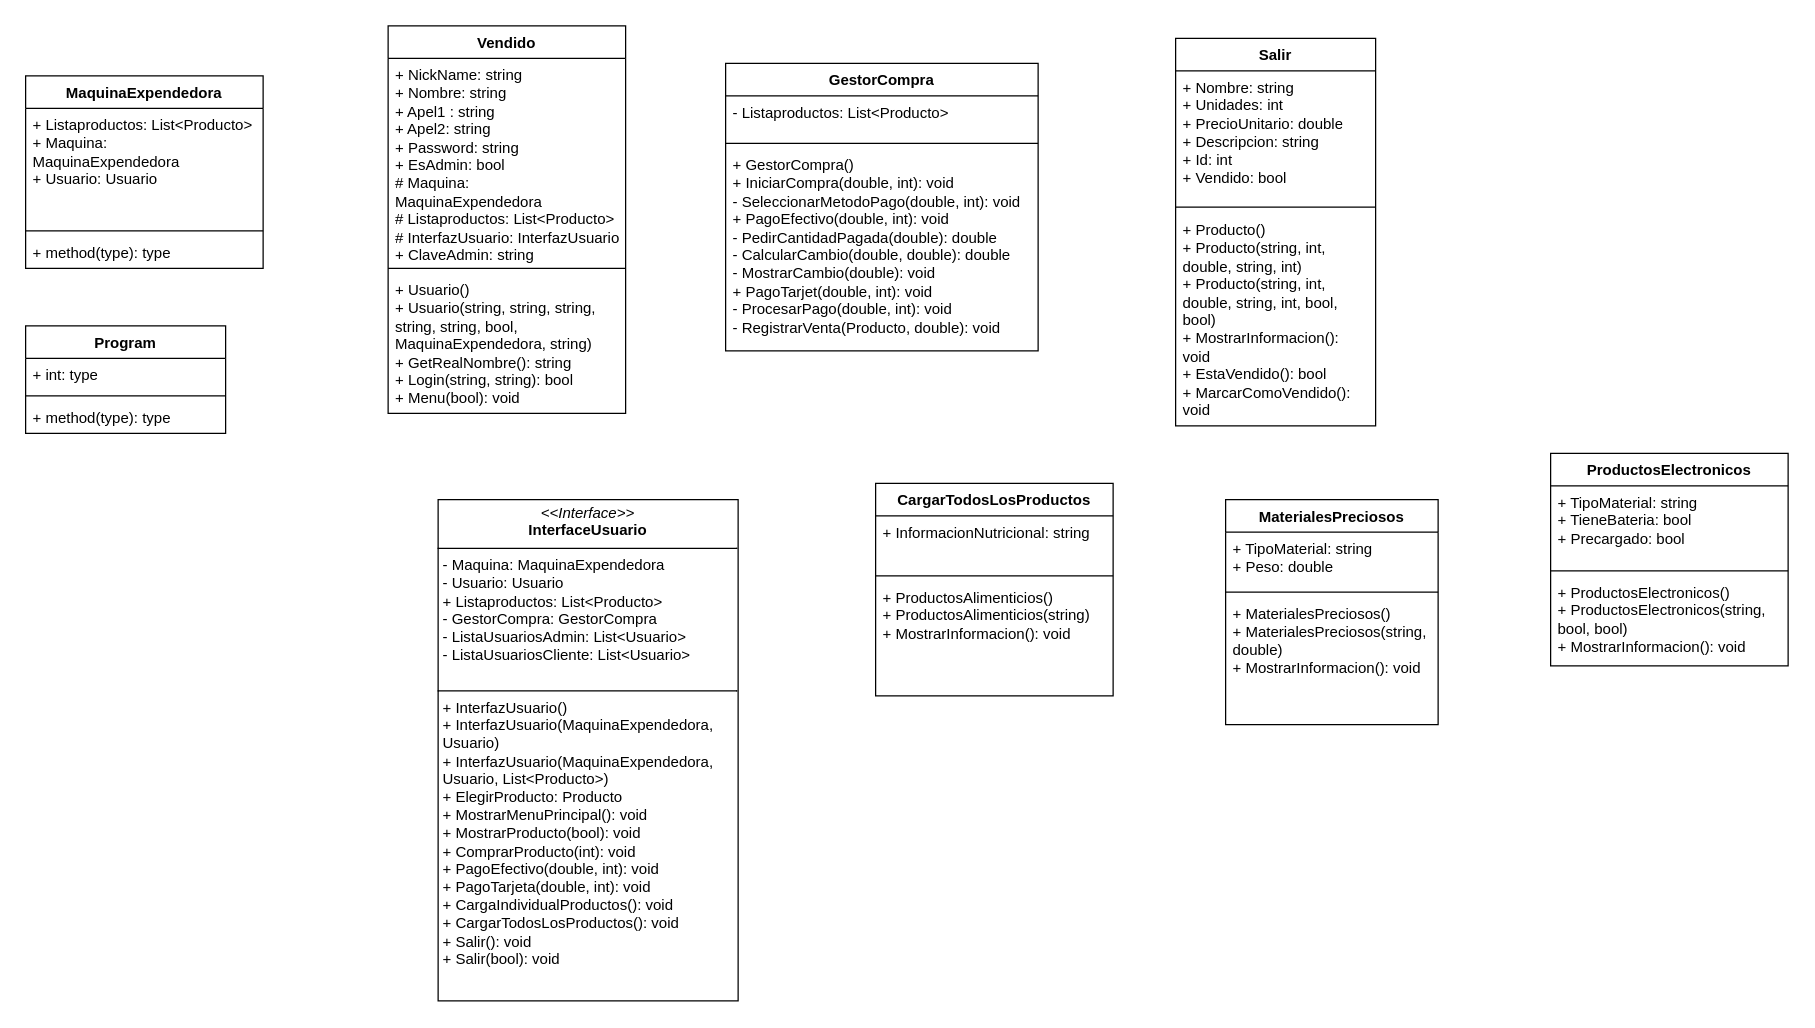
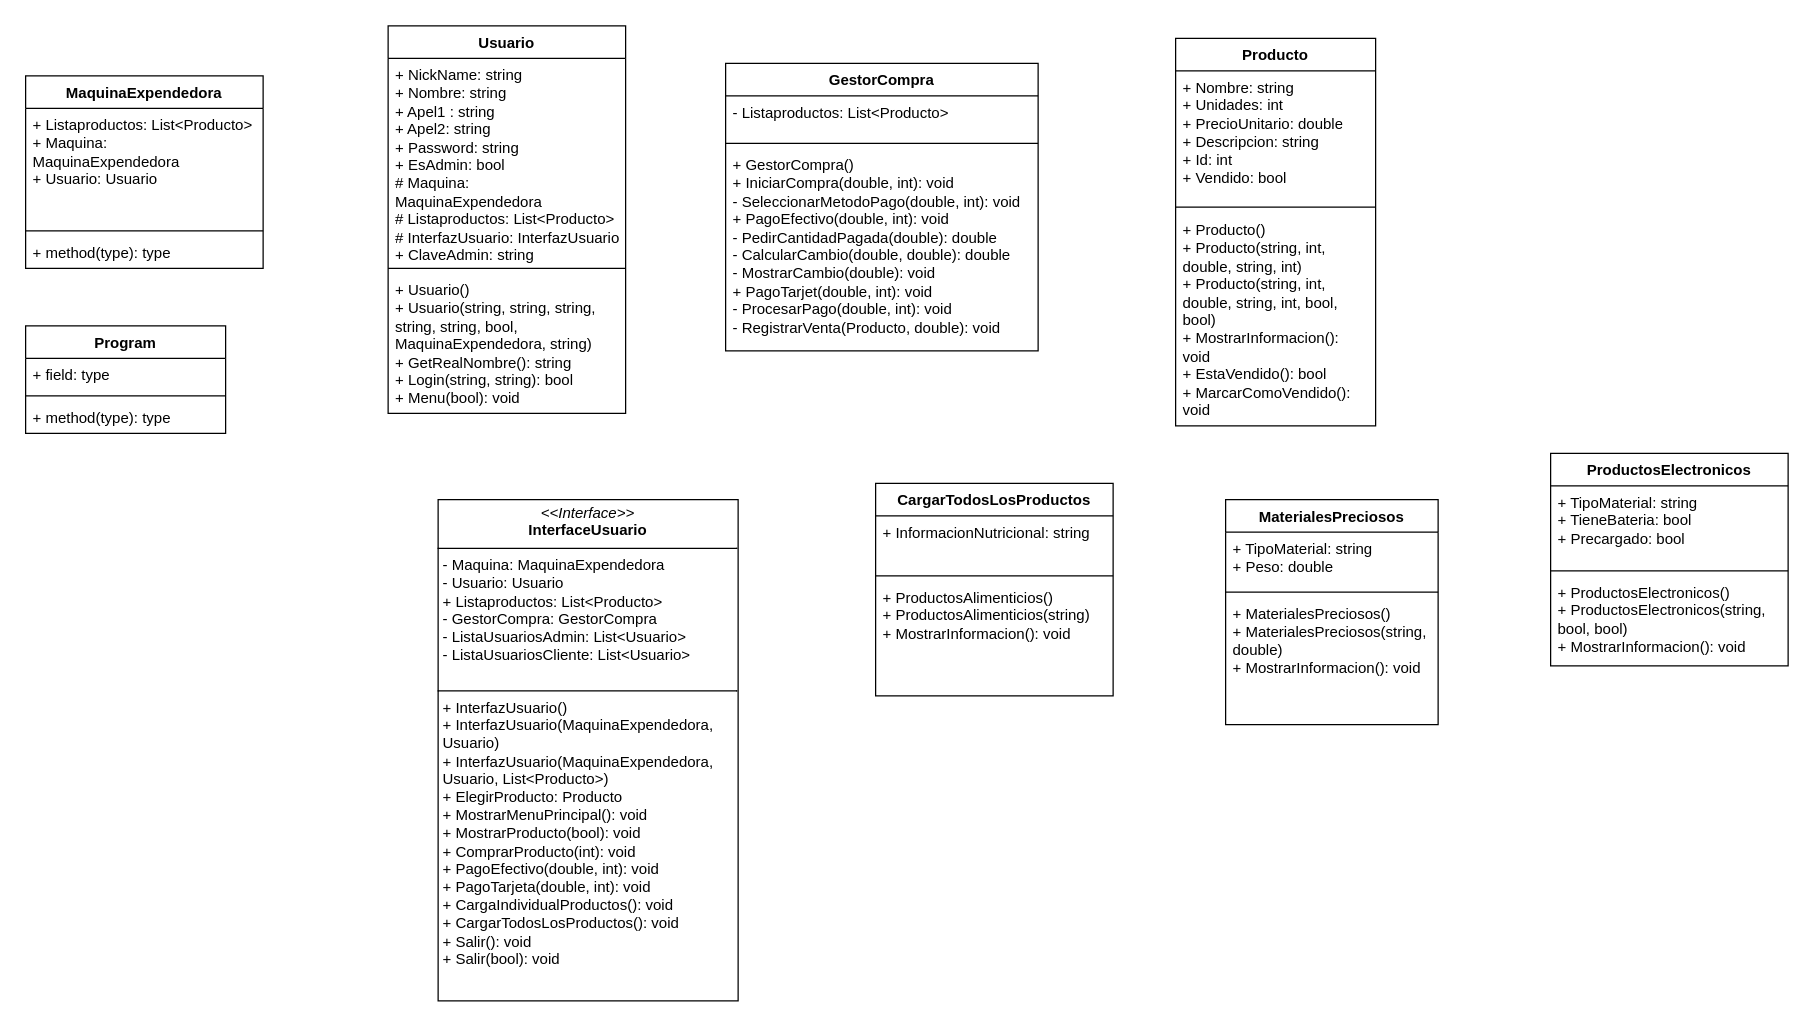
(507, 43) -> (507, 43)
(1276, 56) -> (1276, 56)
(72, 376) -> (78, 376)
